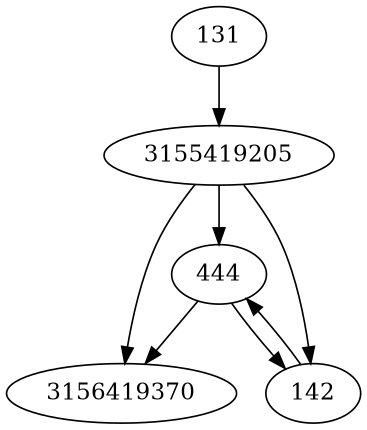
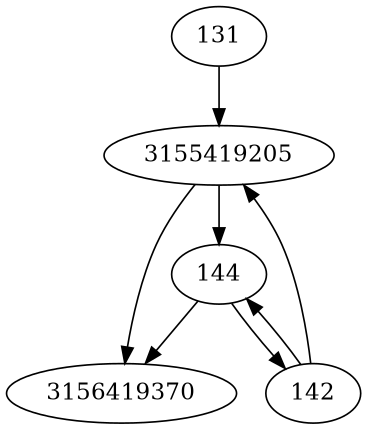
(288, 261) -> (294, 277)
(219, 274) -> (219, 274)
